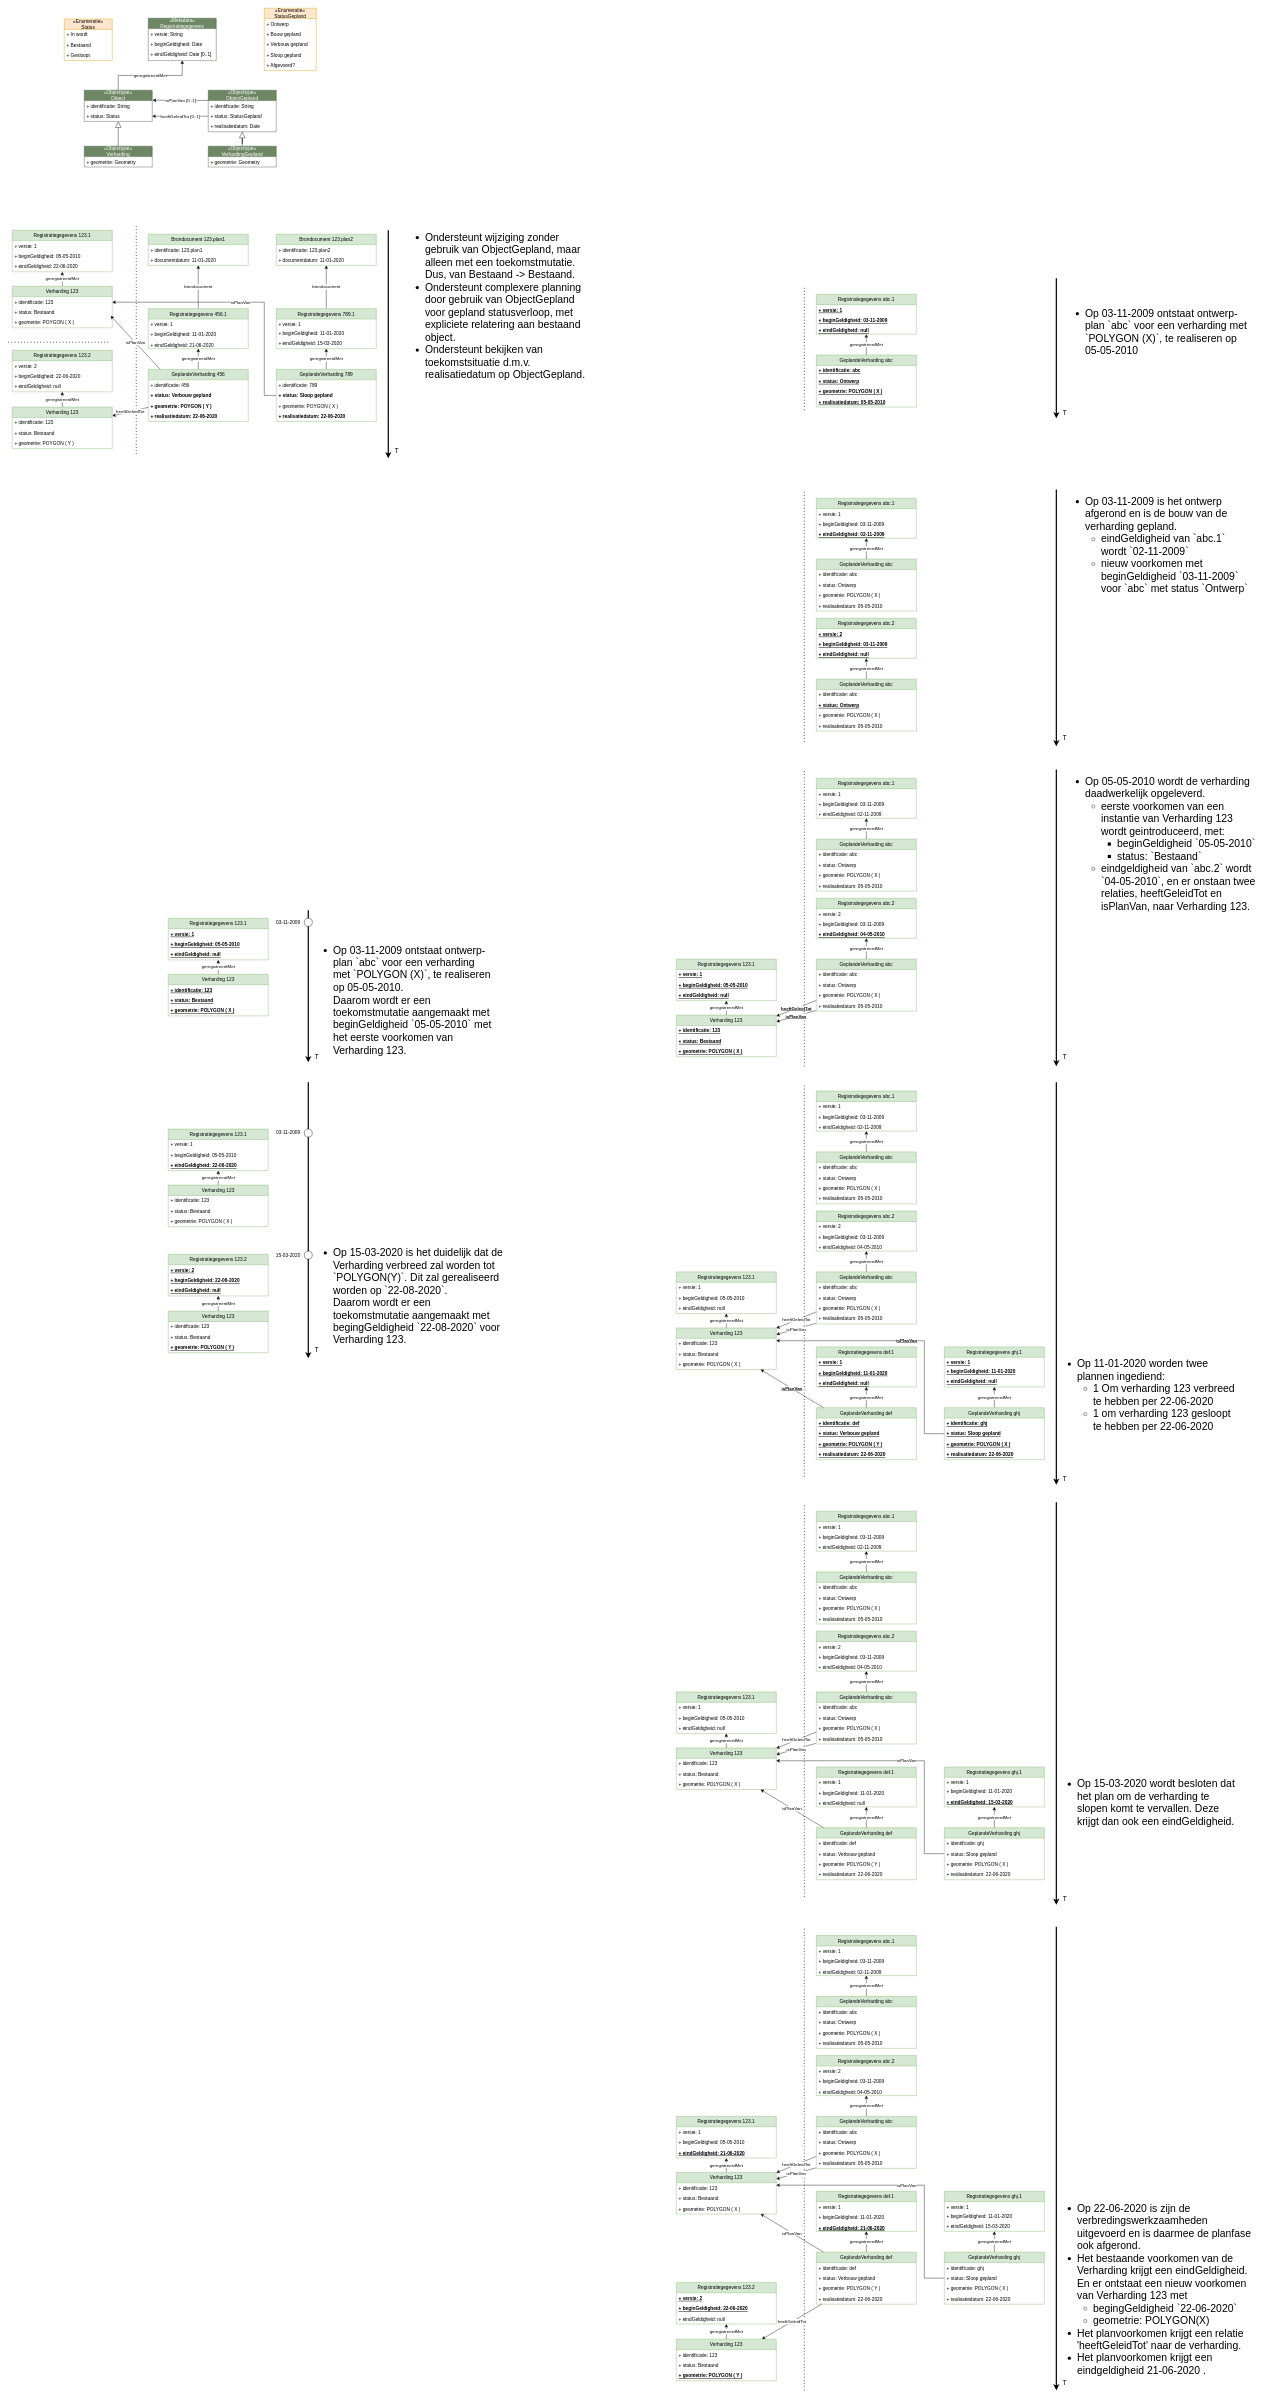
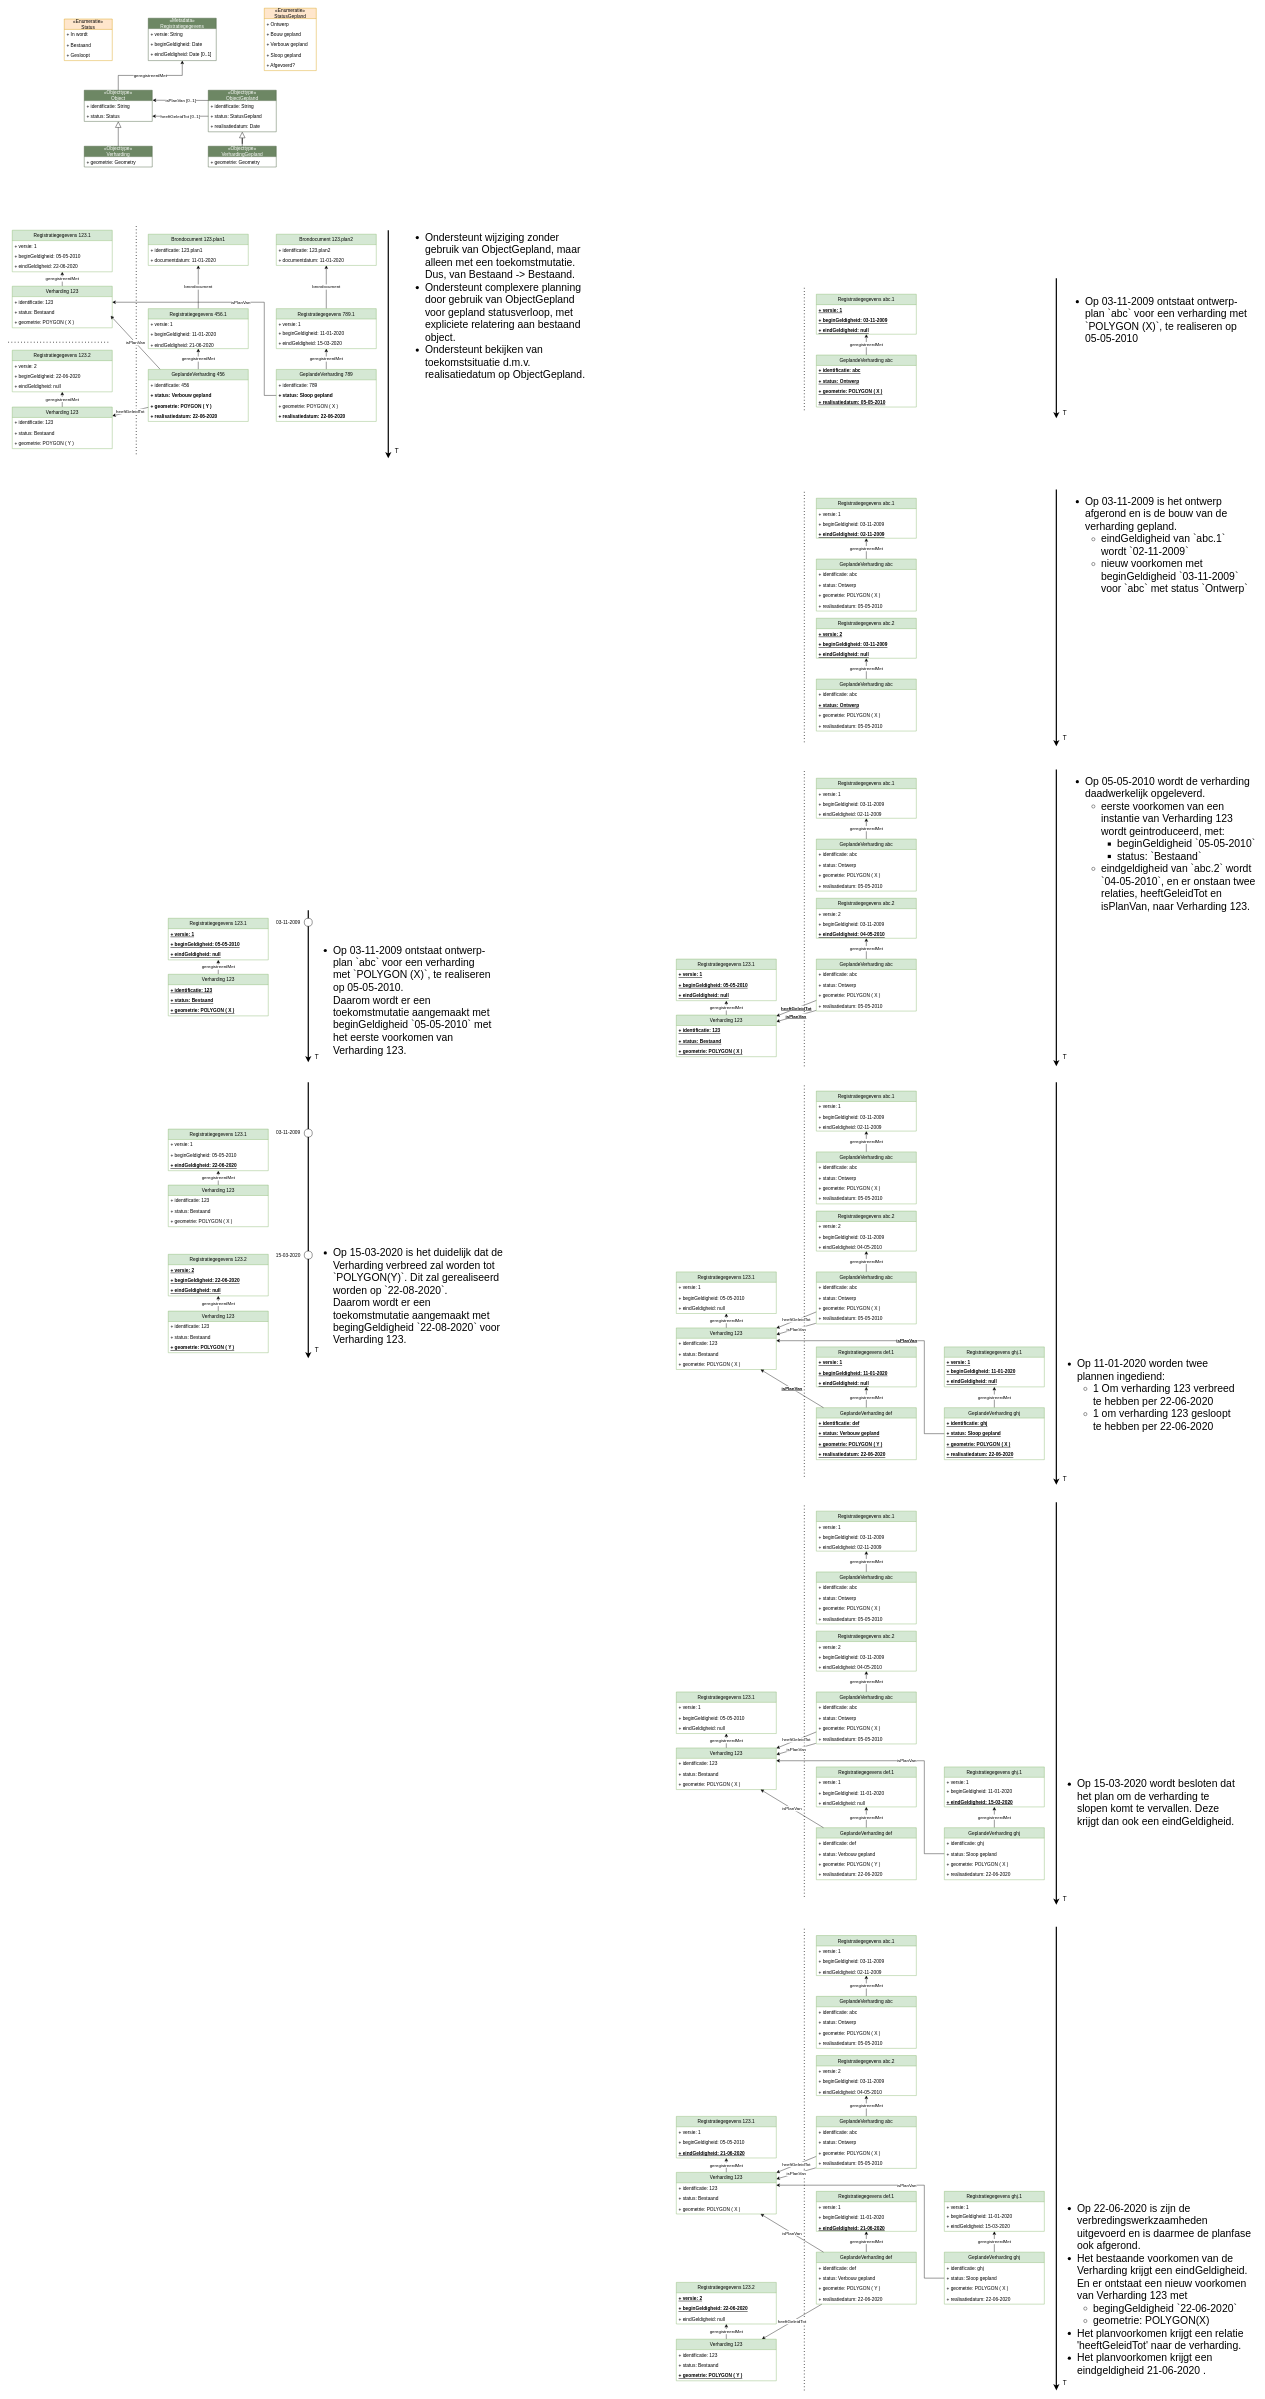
(1158, 348) -> (1158, 336)
